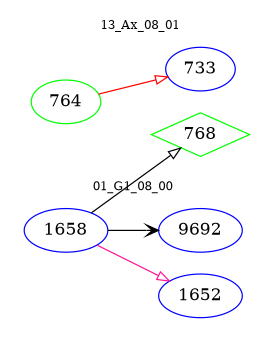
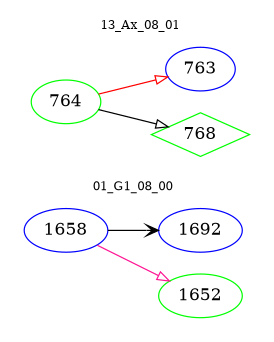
(200, 69) -> (200, 69)
(131, 184) -> (127, 117)
(200, 230) -> (200, 230)
(200, 296) -> (200, 296)
